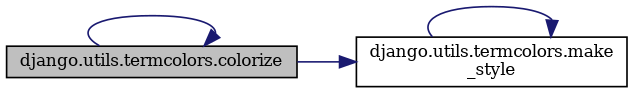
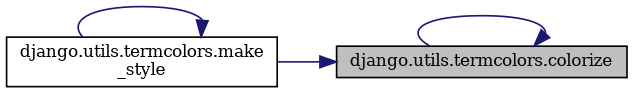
(318, 62) -> (299, 62)
